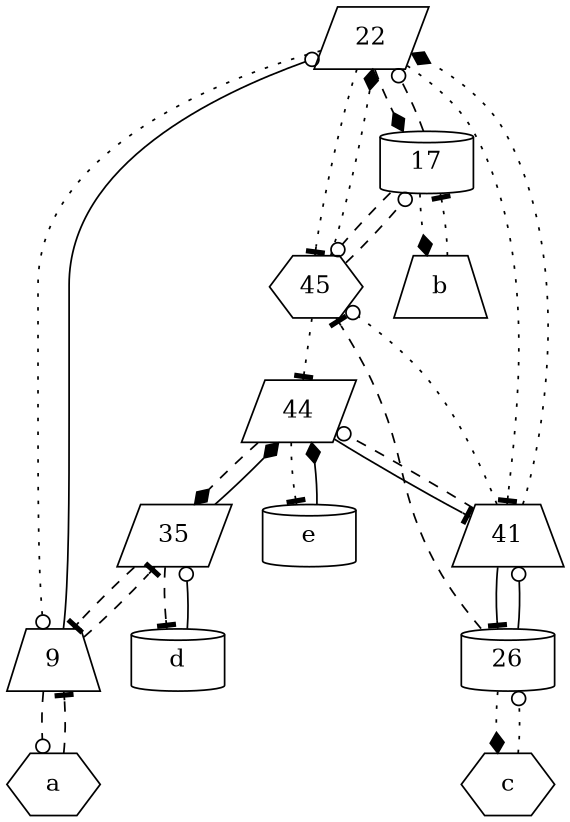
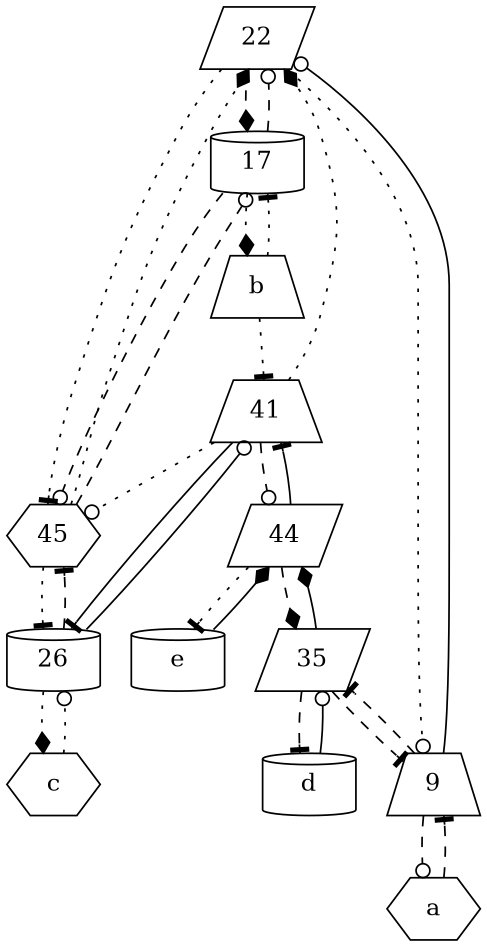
(513, 263) -> (261, 345)
(308, 345) -> (42, 594)
